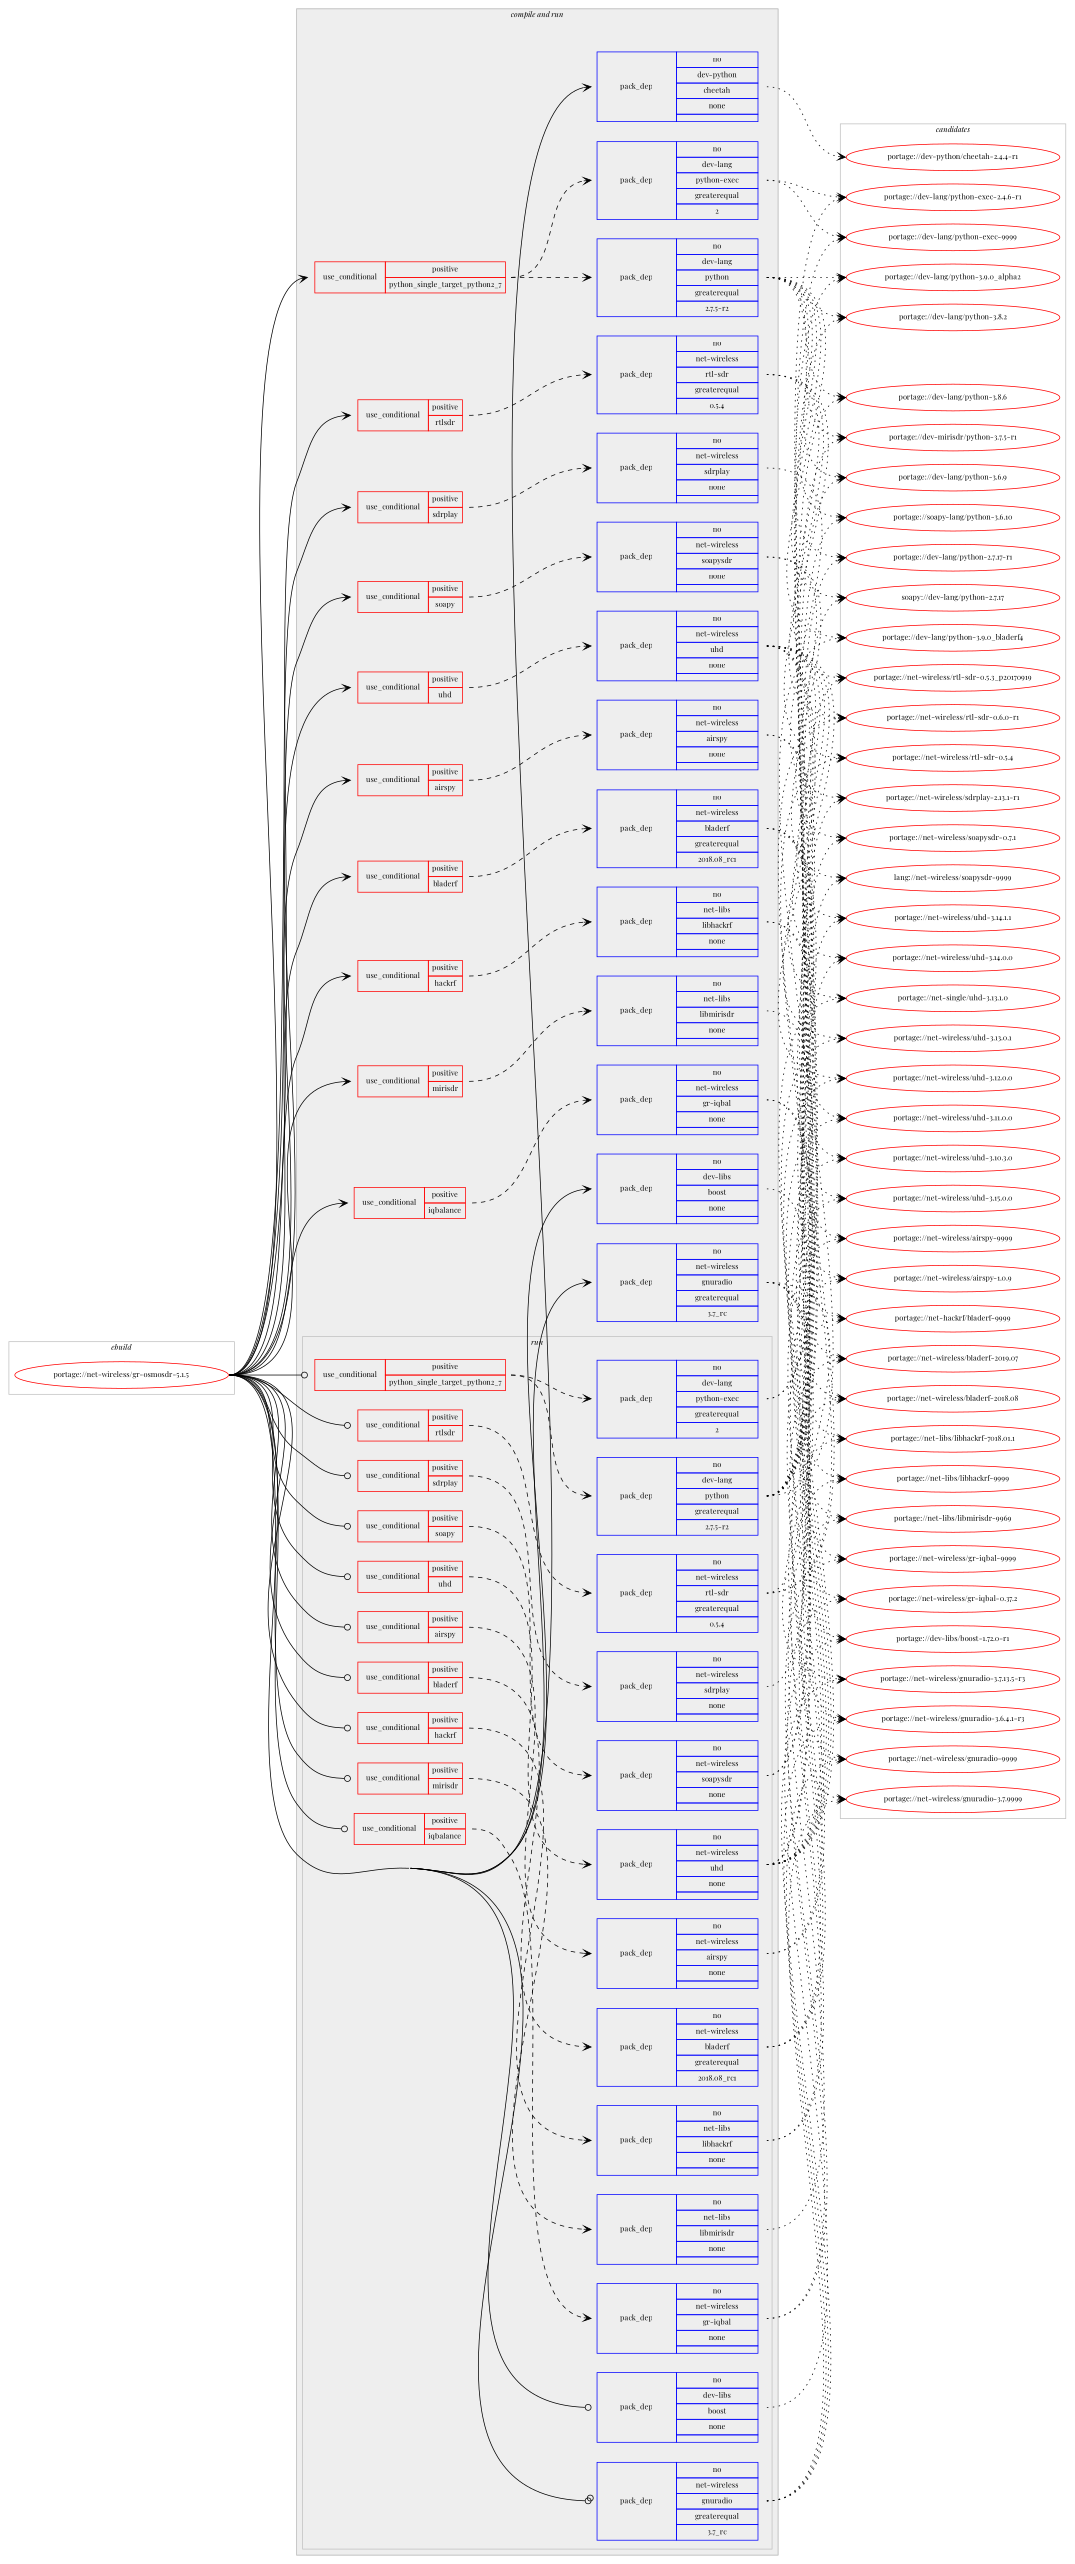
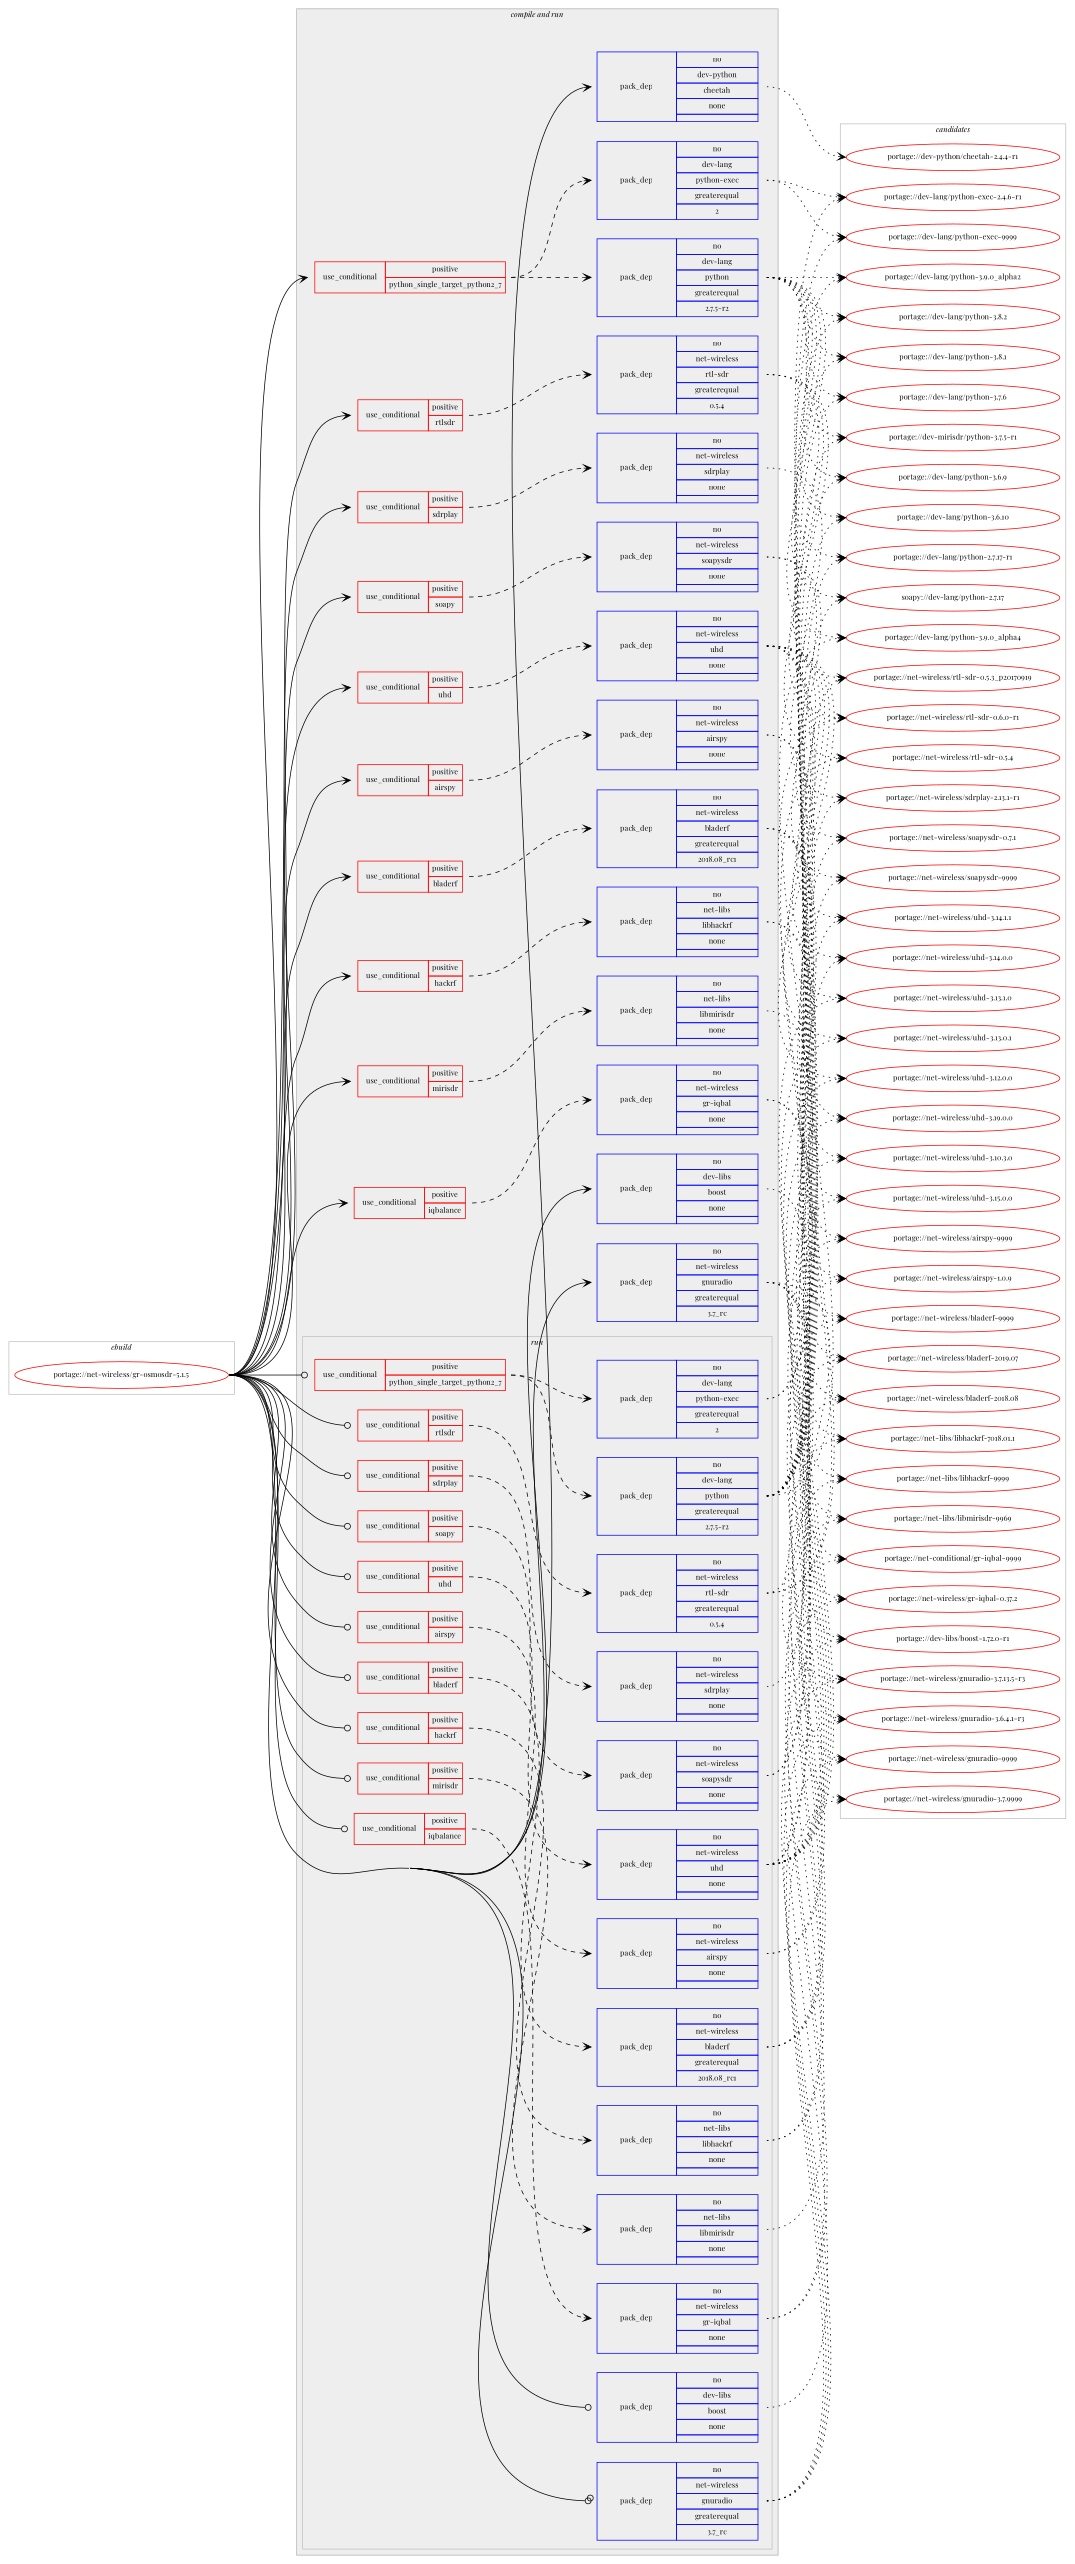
none -> (953, 357)
(953, 398) -> (953, 398)
(953, 518) -> (953, 518)
(953, 638) -> (953, 638)
(953, 878) -> (953, 878)
(953, 998) -> (953, 998)
(953, 1118) -> (953, 1118)
(953, 1319) -> (953, 1319)
(953, 1559) -> (953, 1559)
